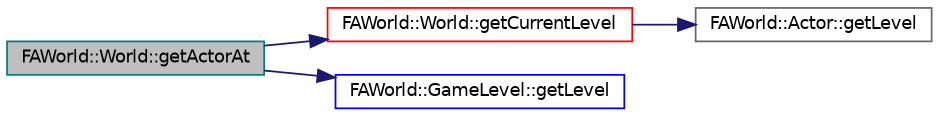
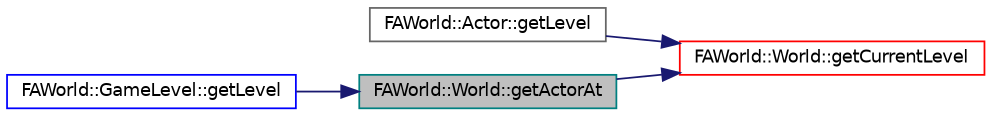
(655, 25) -> (634, 39)
(291, 73) -> (319, 92)
